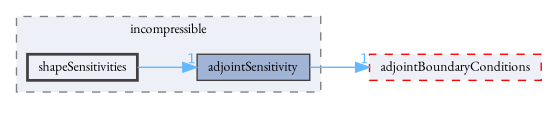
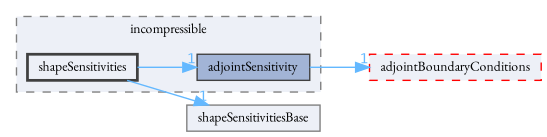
none -> (253, 118)
